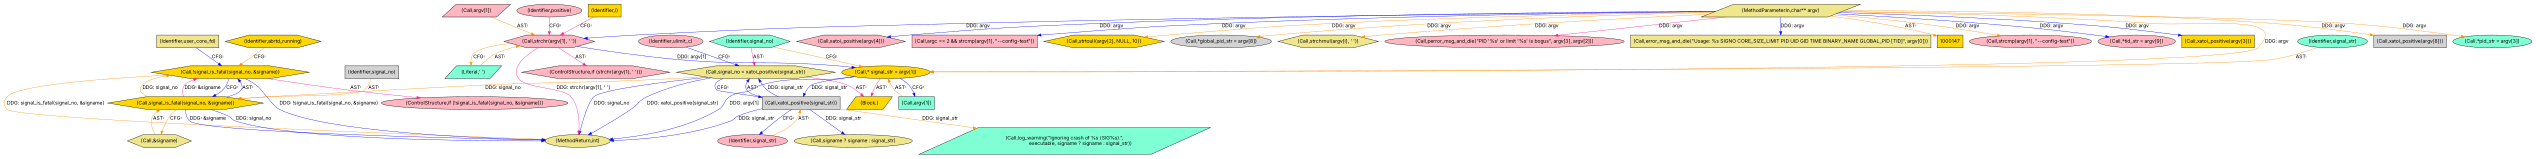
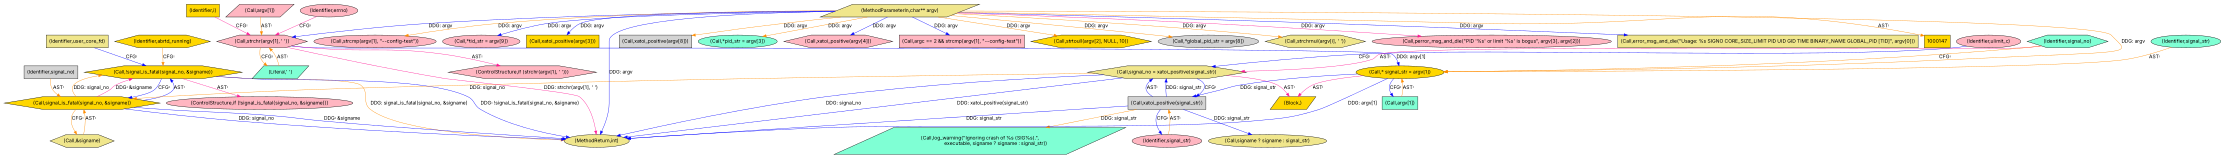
(549, 11) -> (329, 11)
none -> (674, 20)
